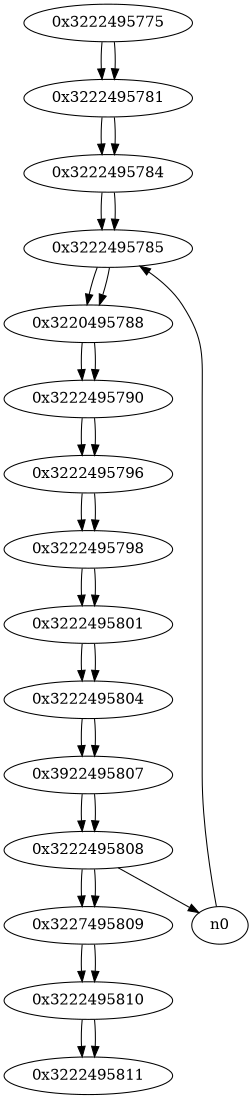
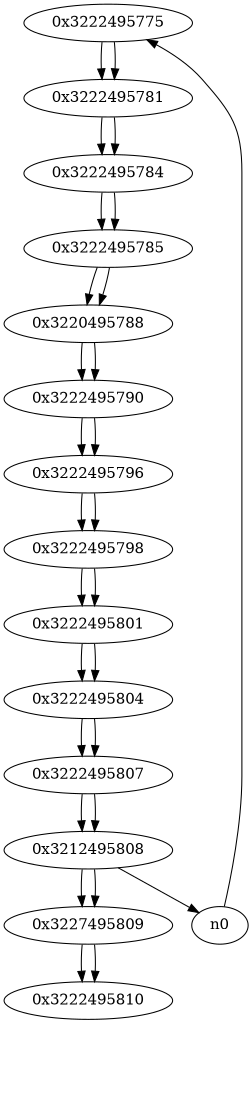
(202, 581) -> (242, 459)
(88, 775) -> (88, 775)
(88, 850) -> (88, 850)
(88, 1076) -> none
